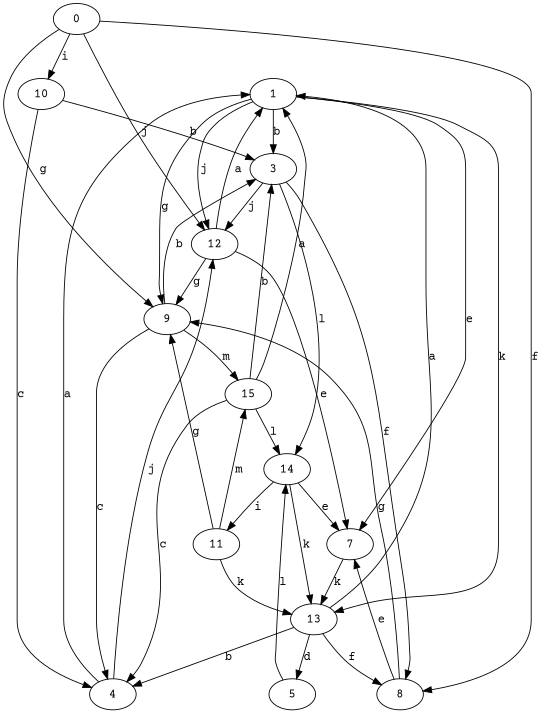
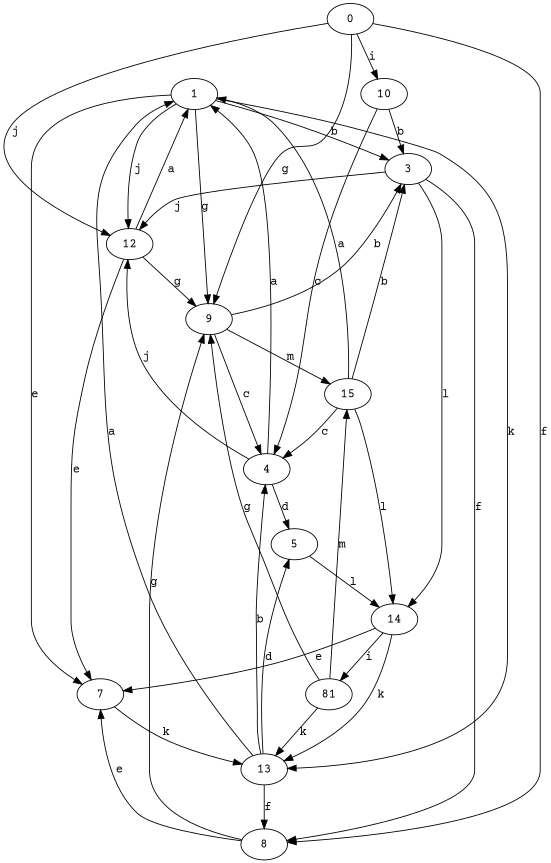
none -> (279, 503)
(216, 544) -> (329, 694)
